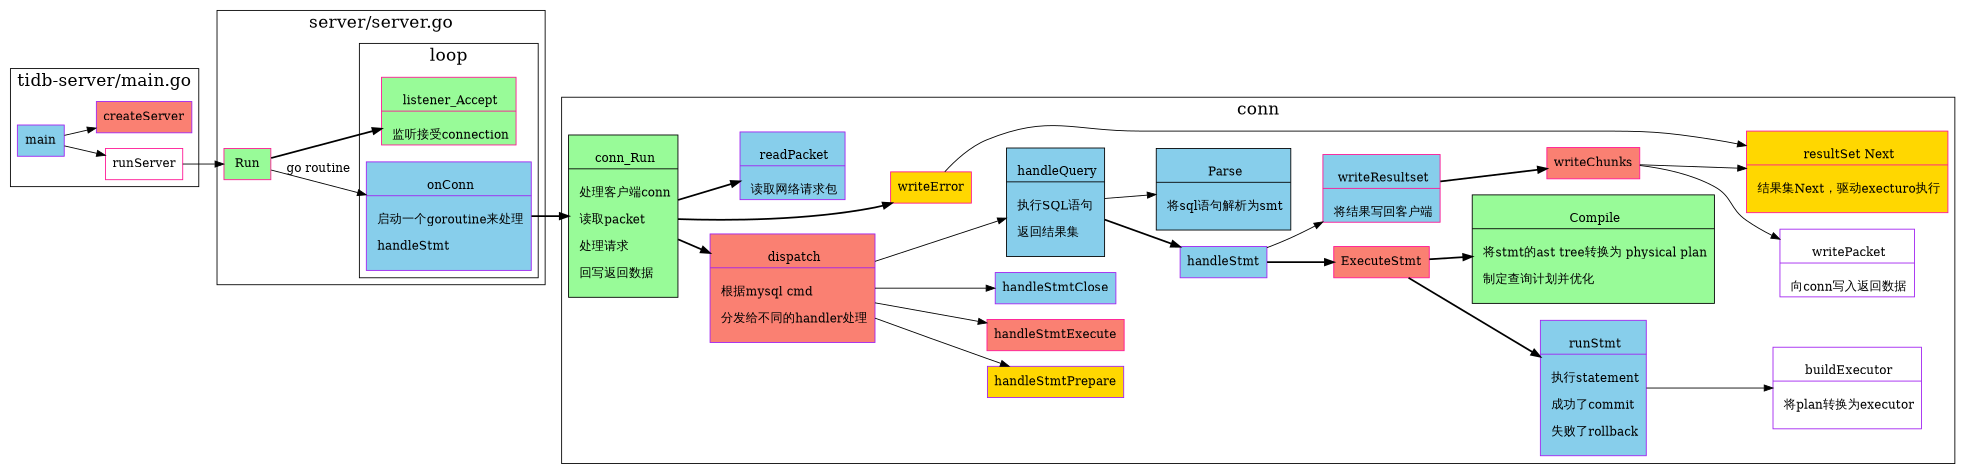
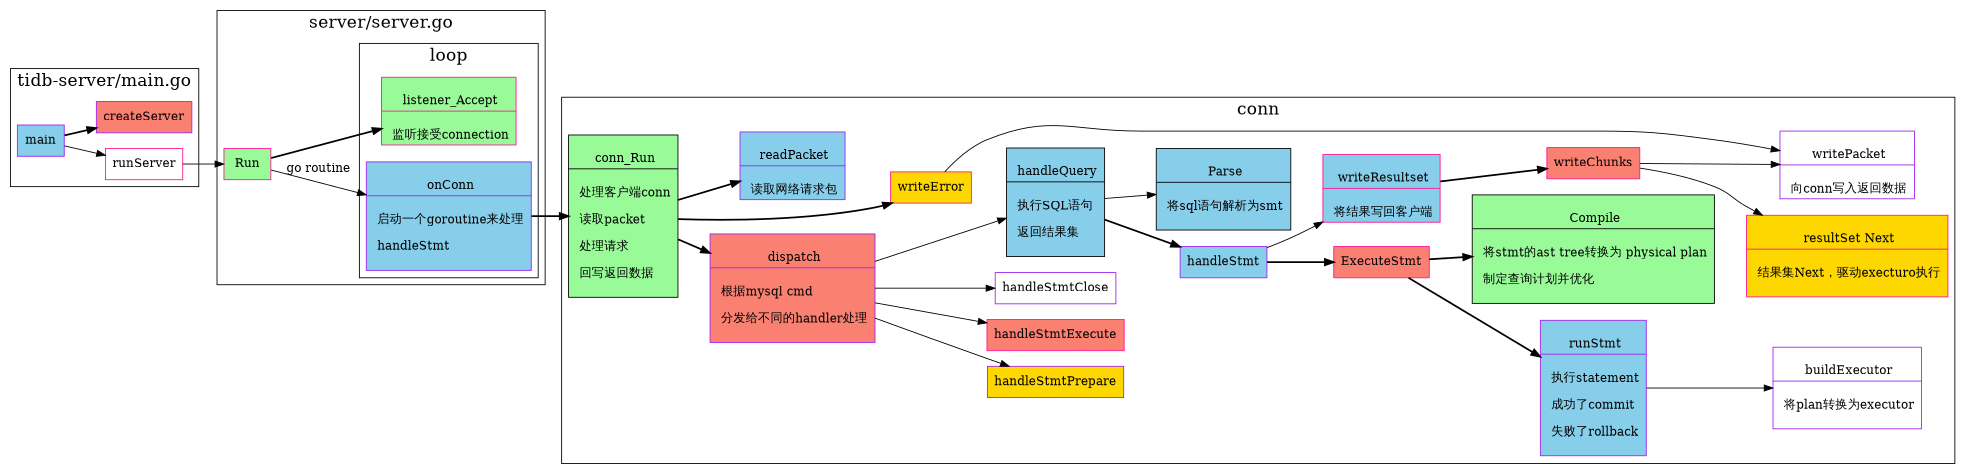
(1335, 131) -> (1352, 131)
(76, 133) -> (76, 133)
(1056, 288) -> (1056, 288)
